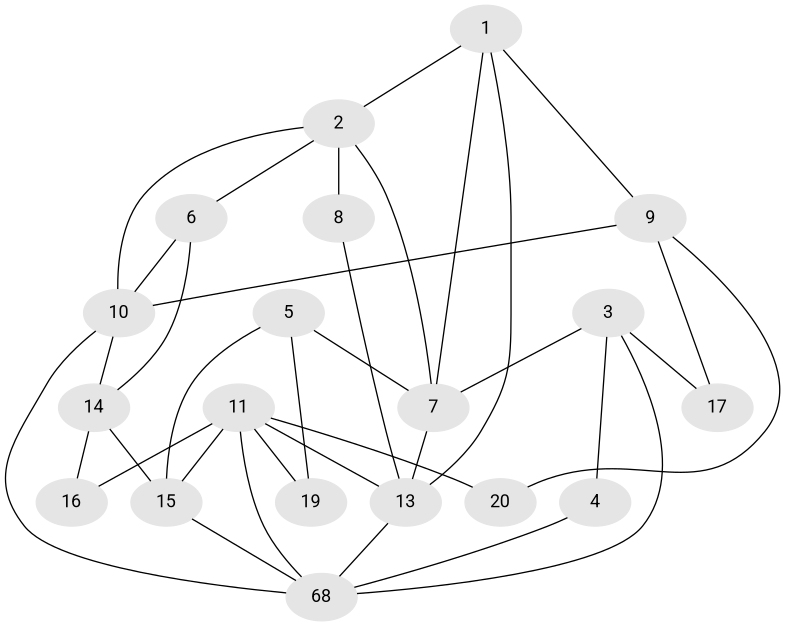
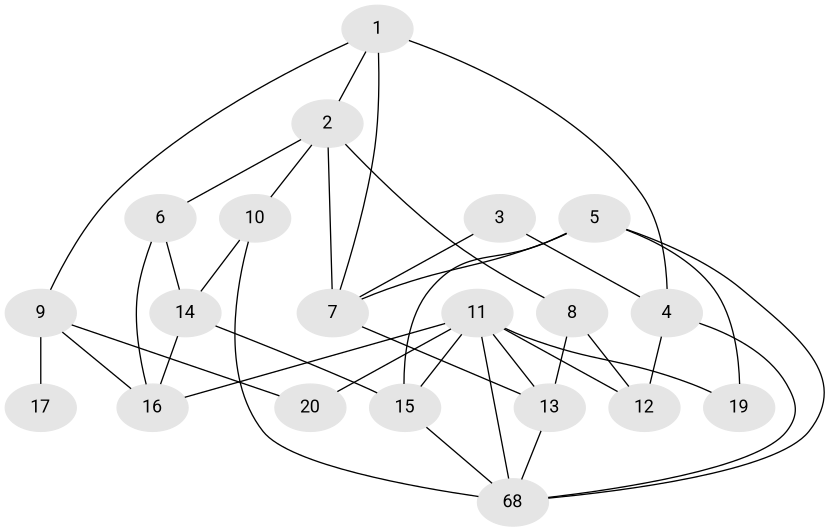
(384, 265) -> (97, 360)
(155, 266) -> (136, 313)
(511, 281) -> (577, 129)
(663, 361) -> none
none -> (644, 408)
(602, 551) -> (818, 416)
